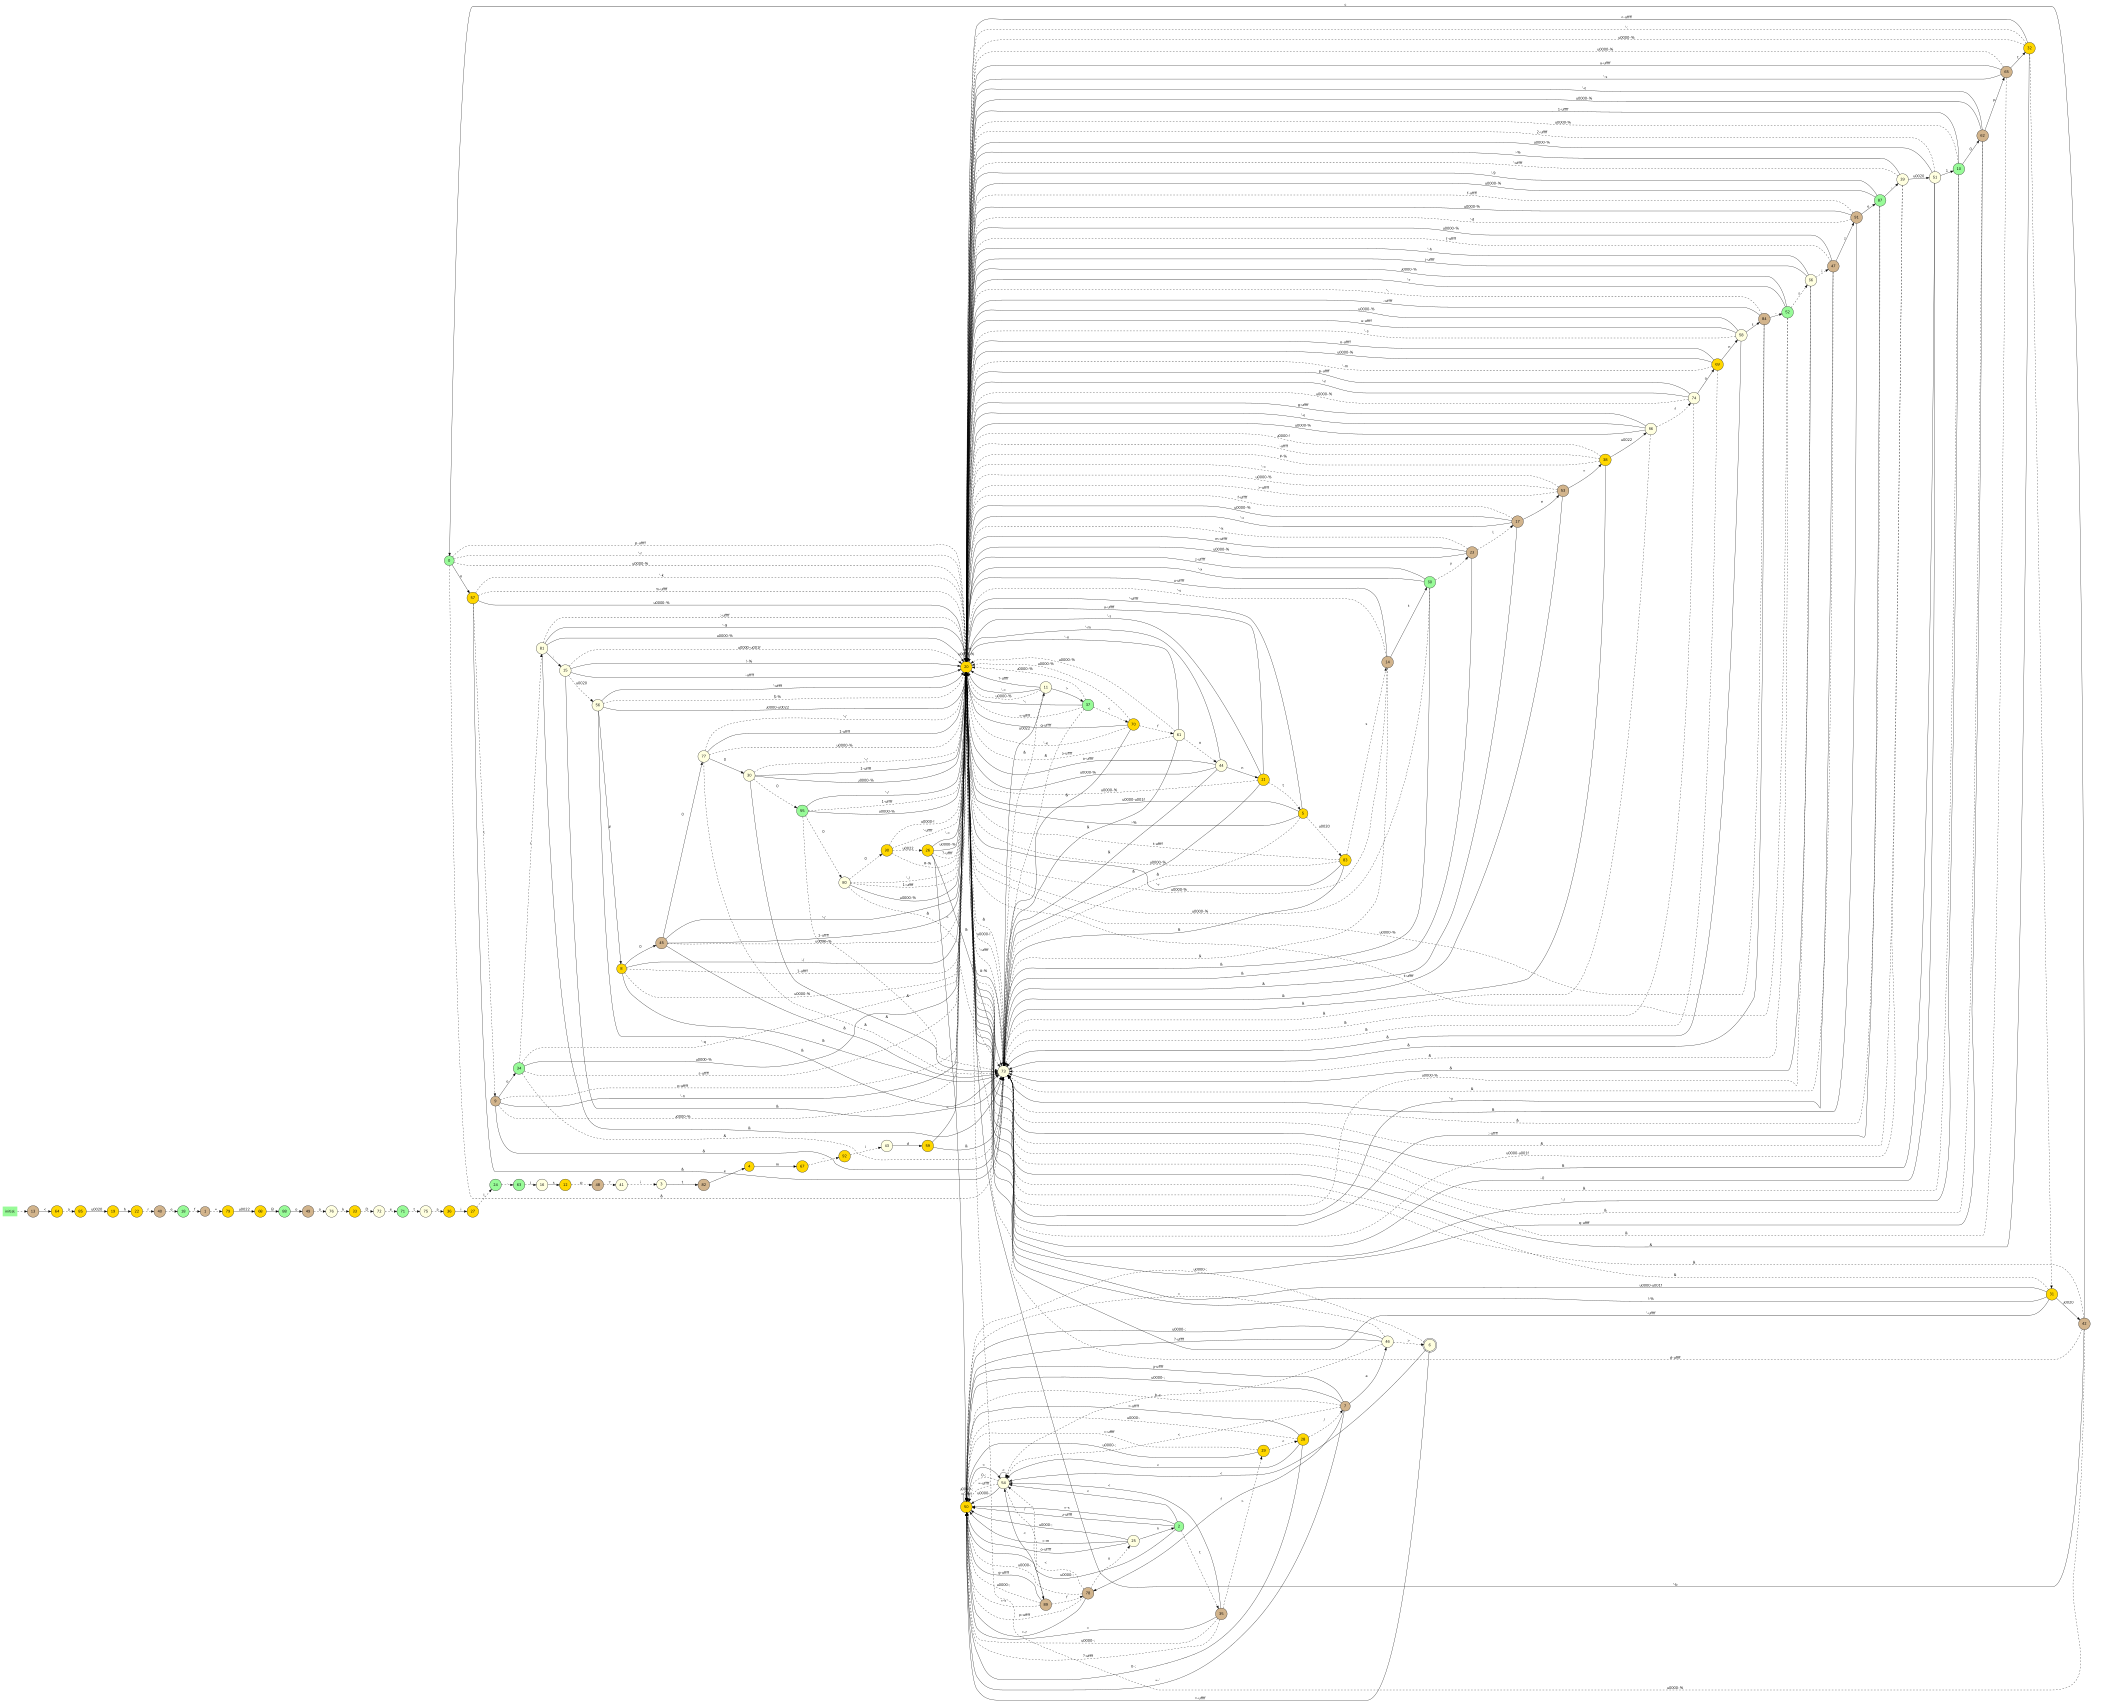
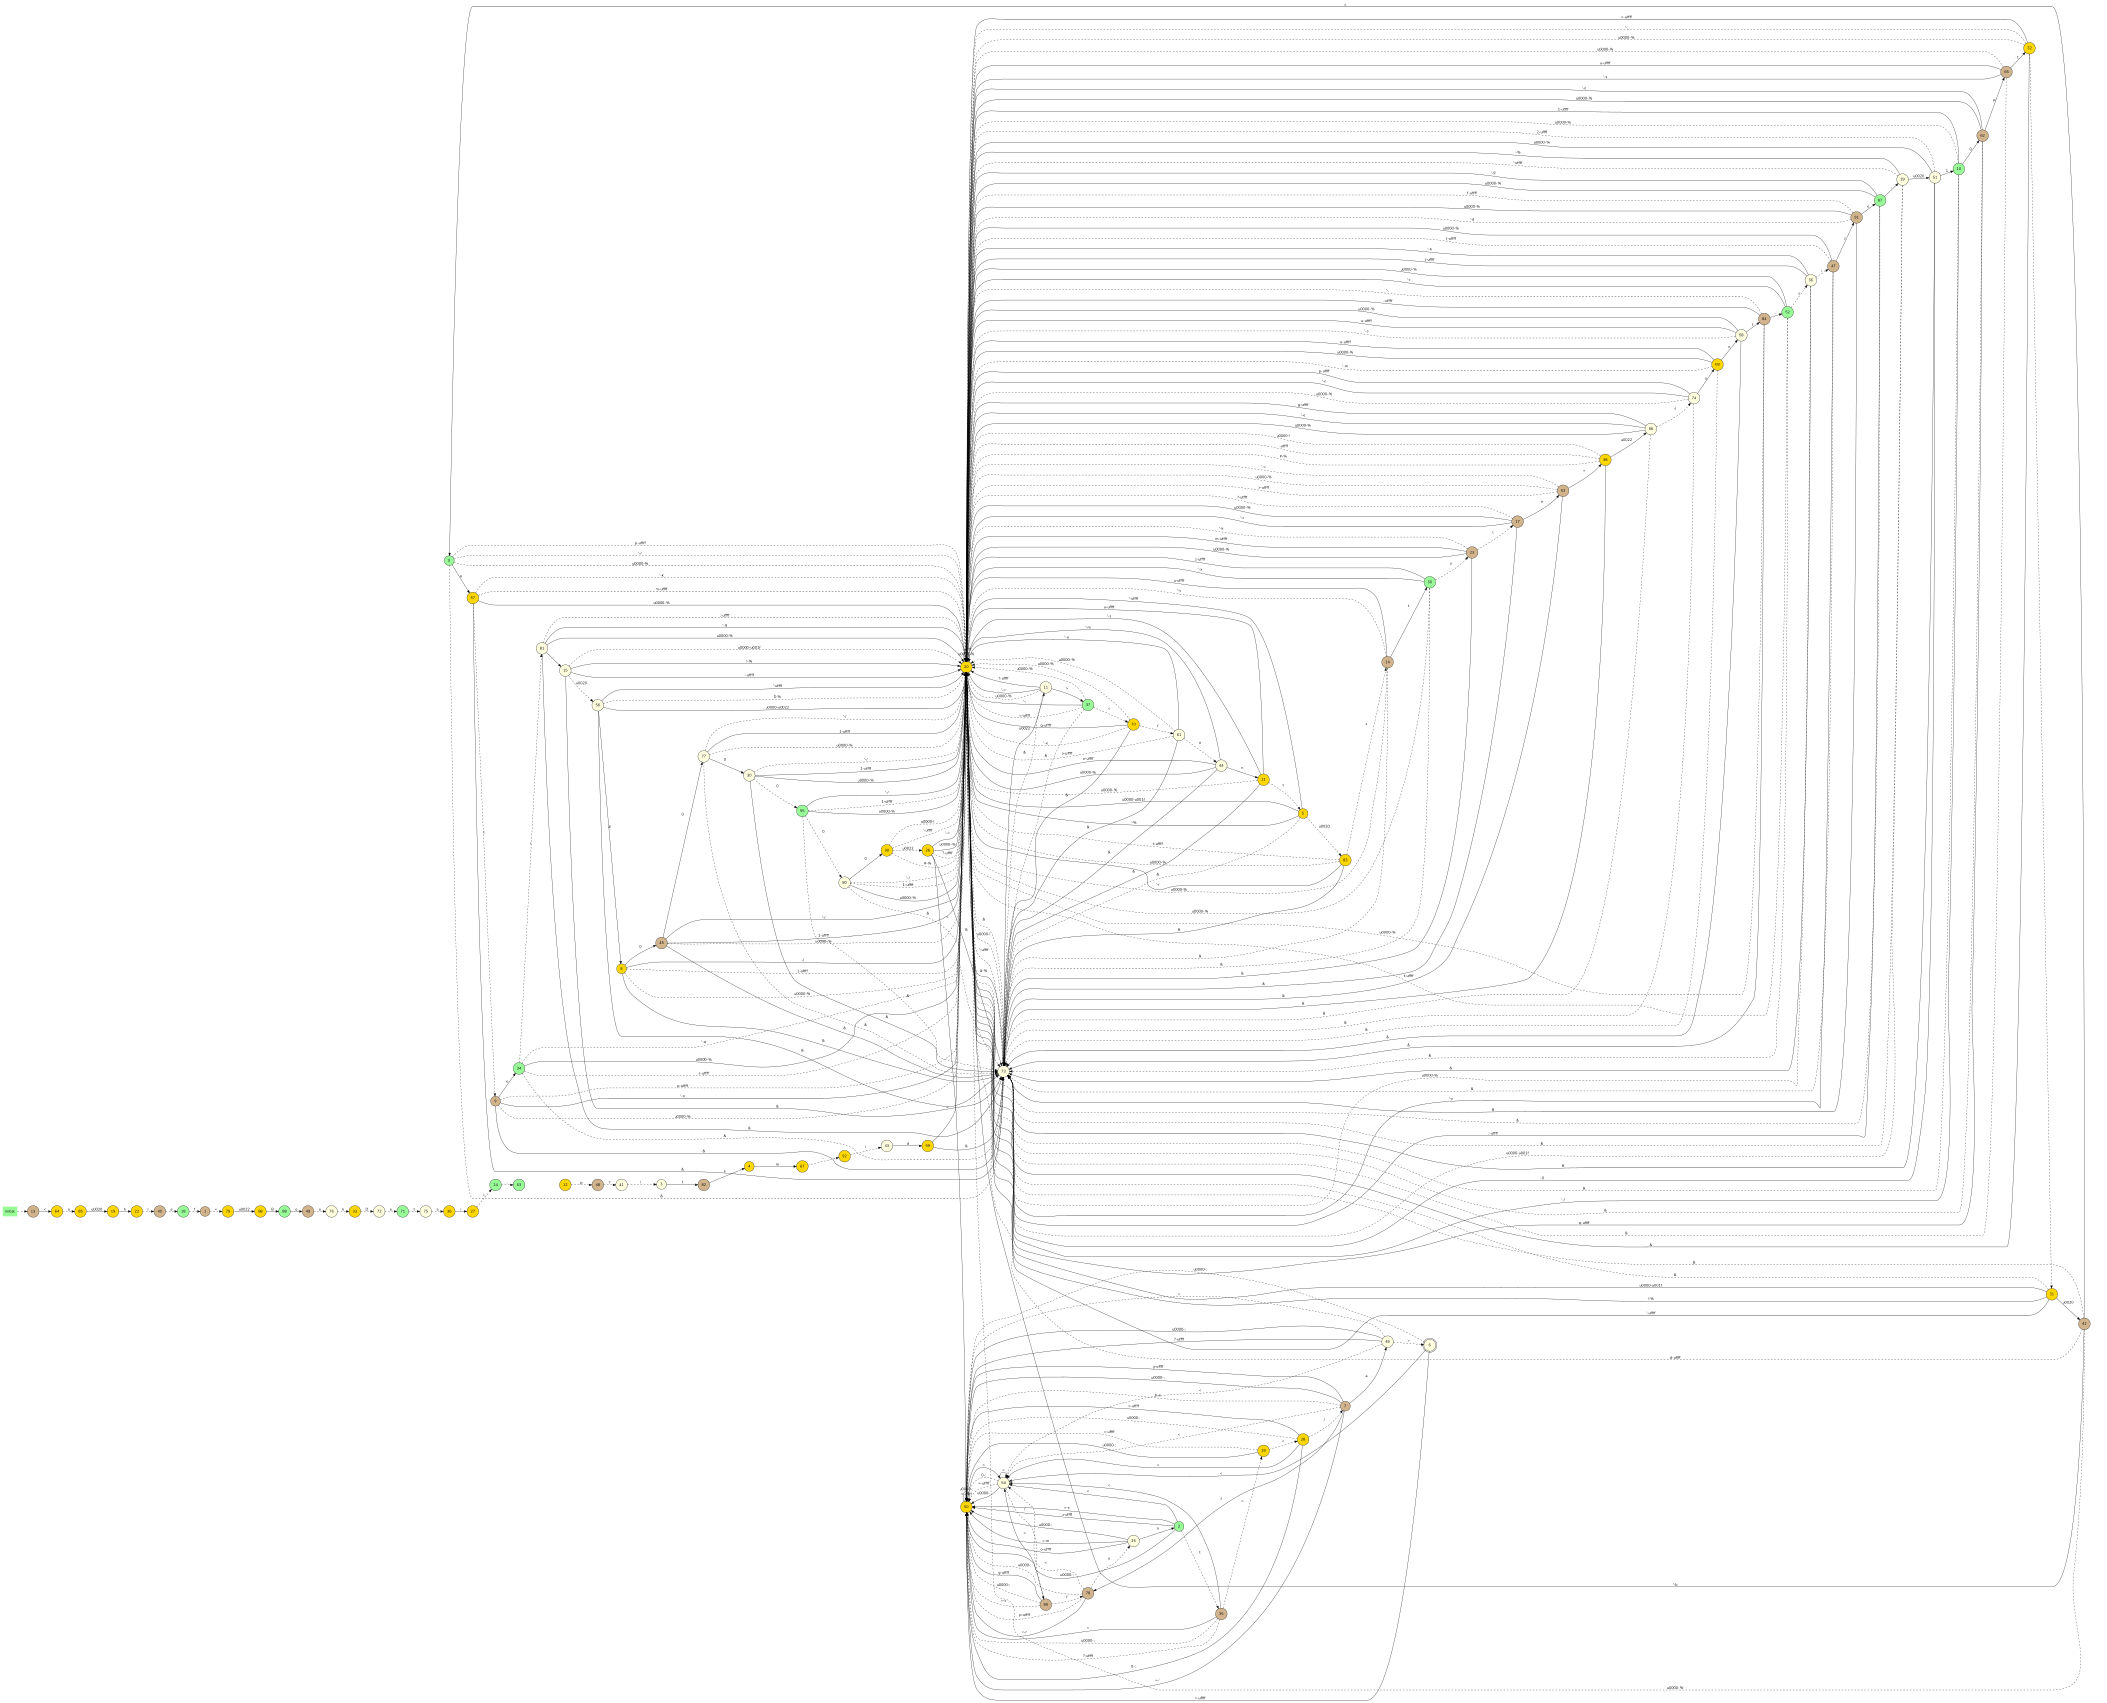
(865, 867) -> (865, 867)
(1342, 956) -> (1342, 956)
(542, 1185) -> none
